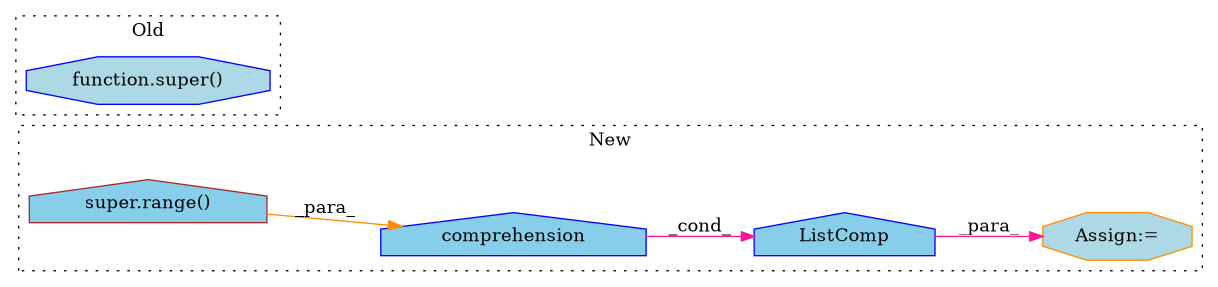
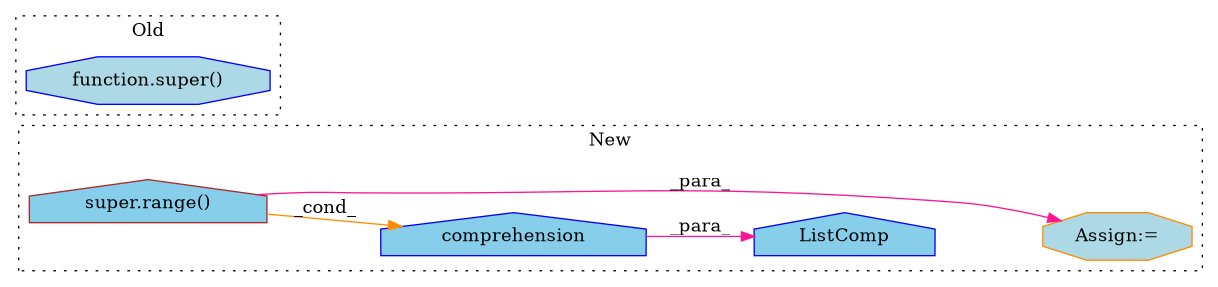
(325, 208) -> (325, 208)
(700, 227) -> (700, 227)
(982, 236) -> (653, 191)
